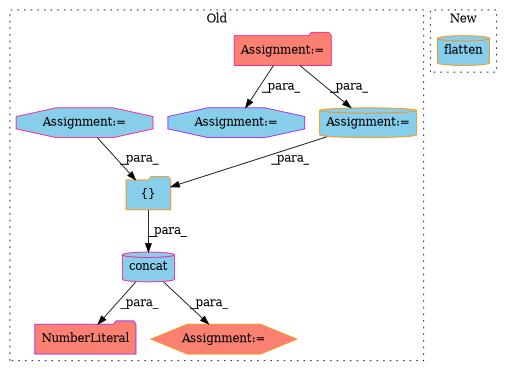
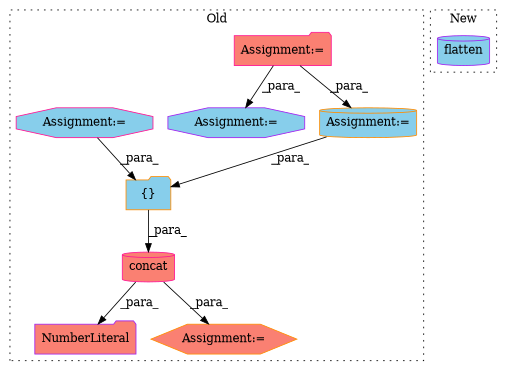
(464, 51) -> (464, 51)
(148, 267) -> (148, 267)
